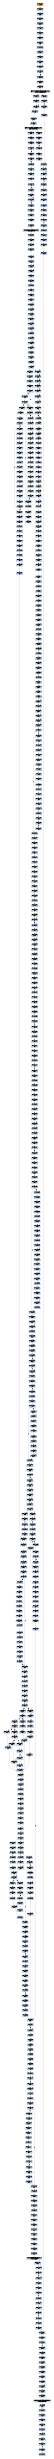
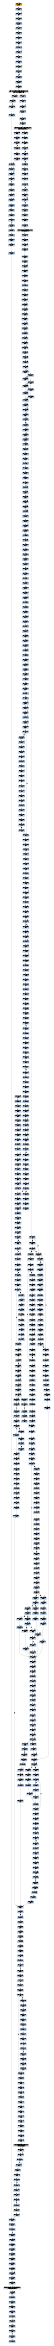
(37, 1212) -> none
none -> (46, 1376)
